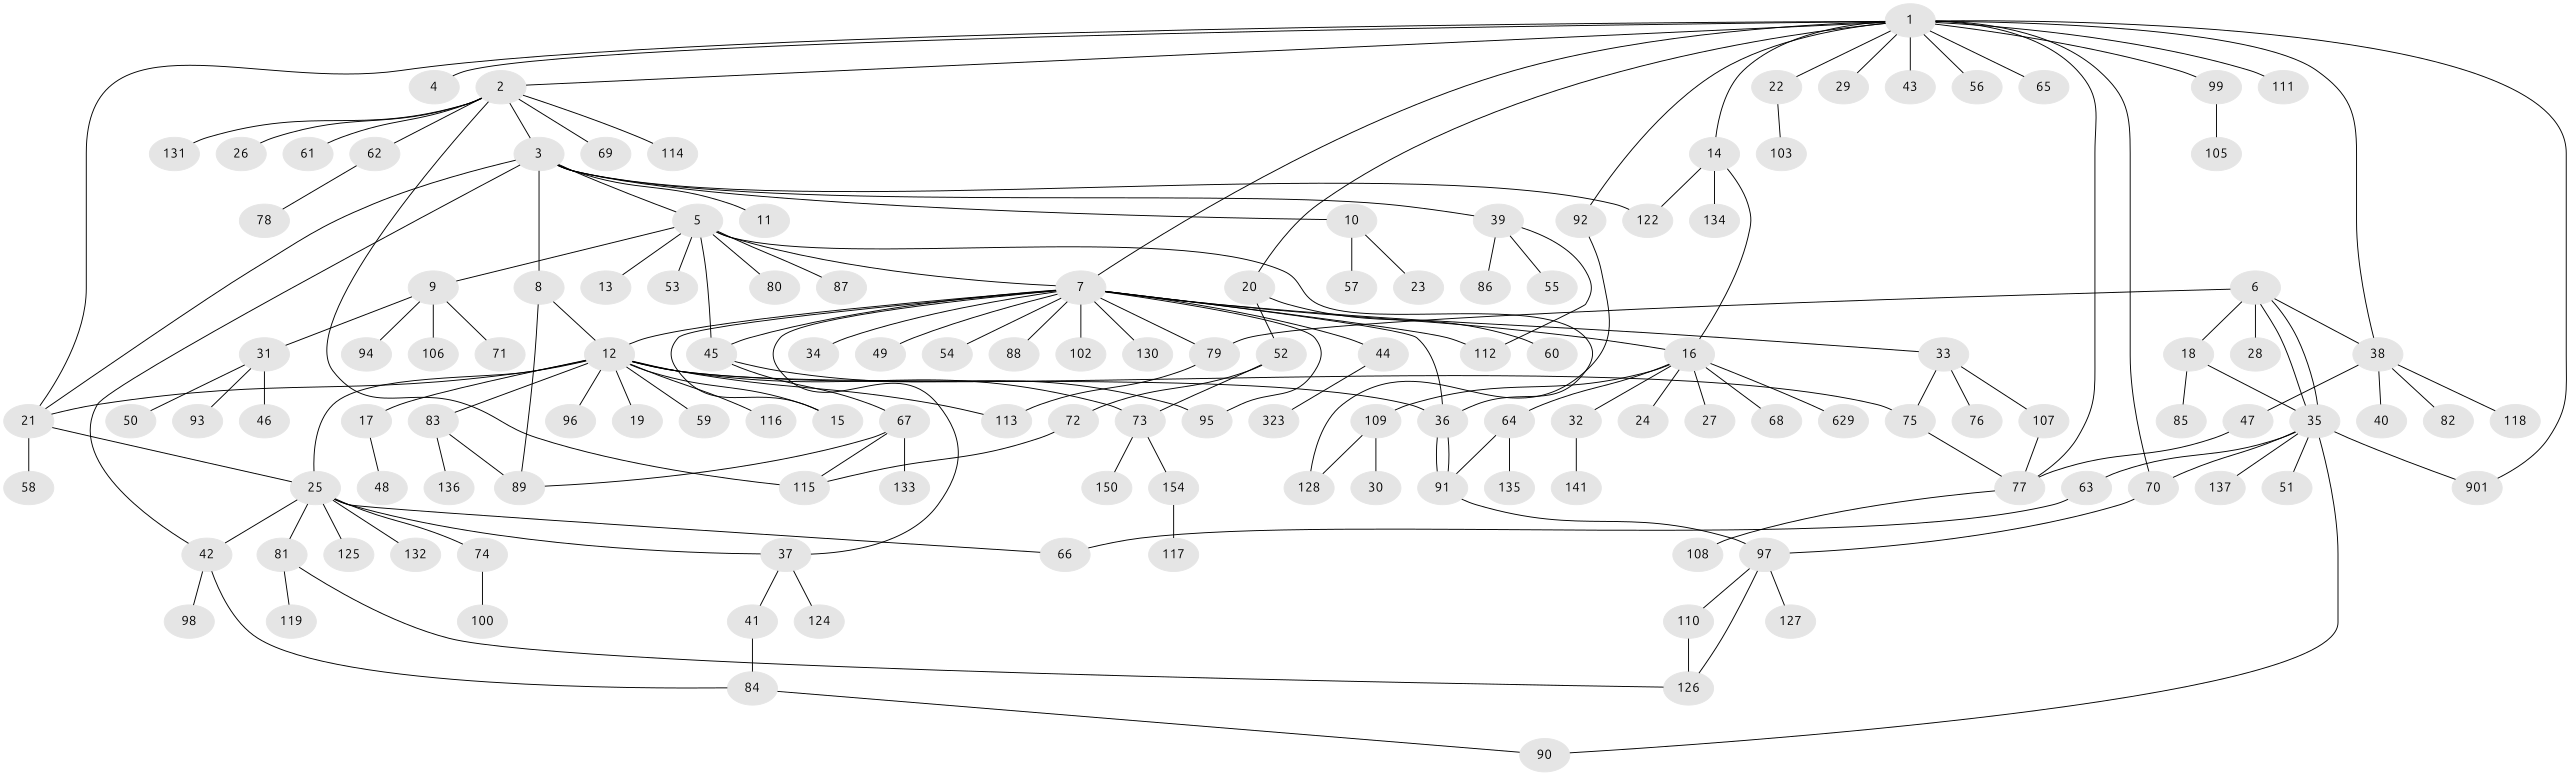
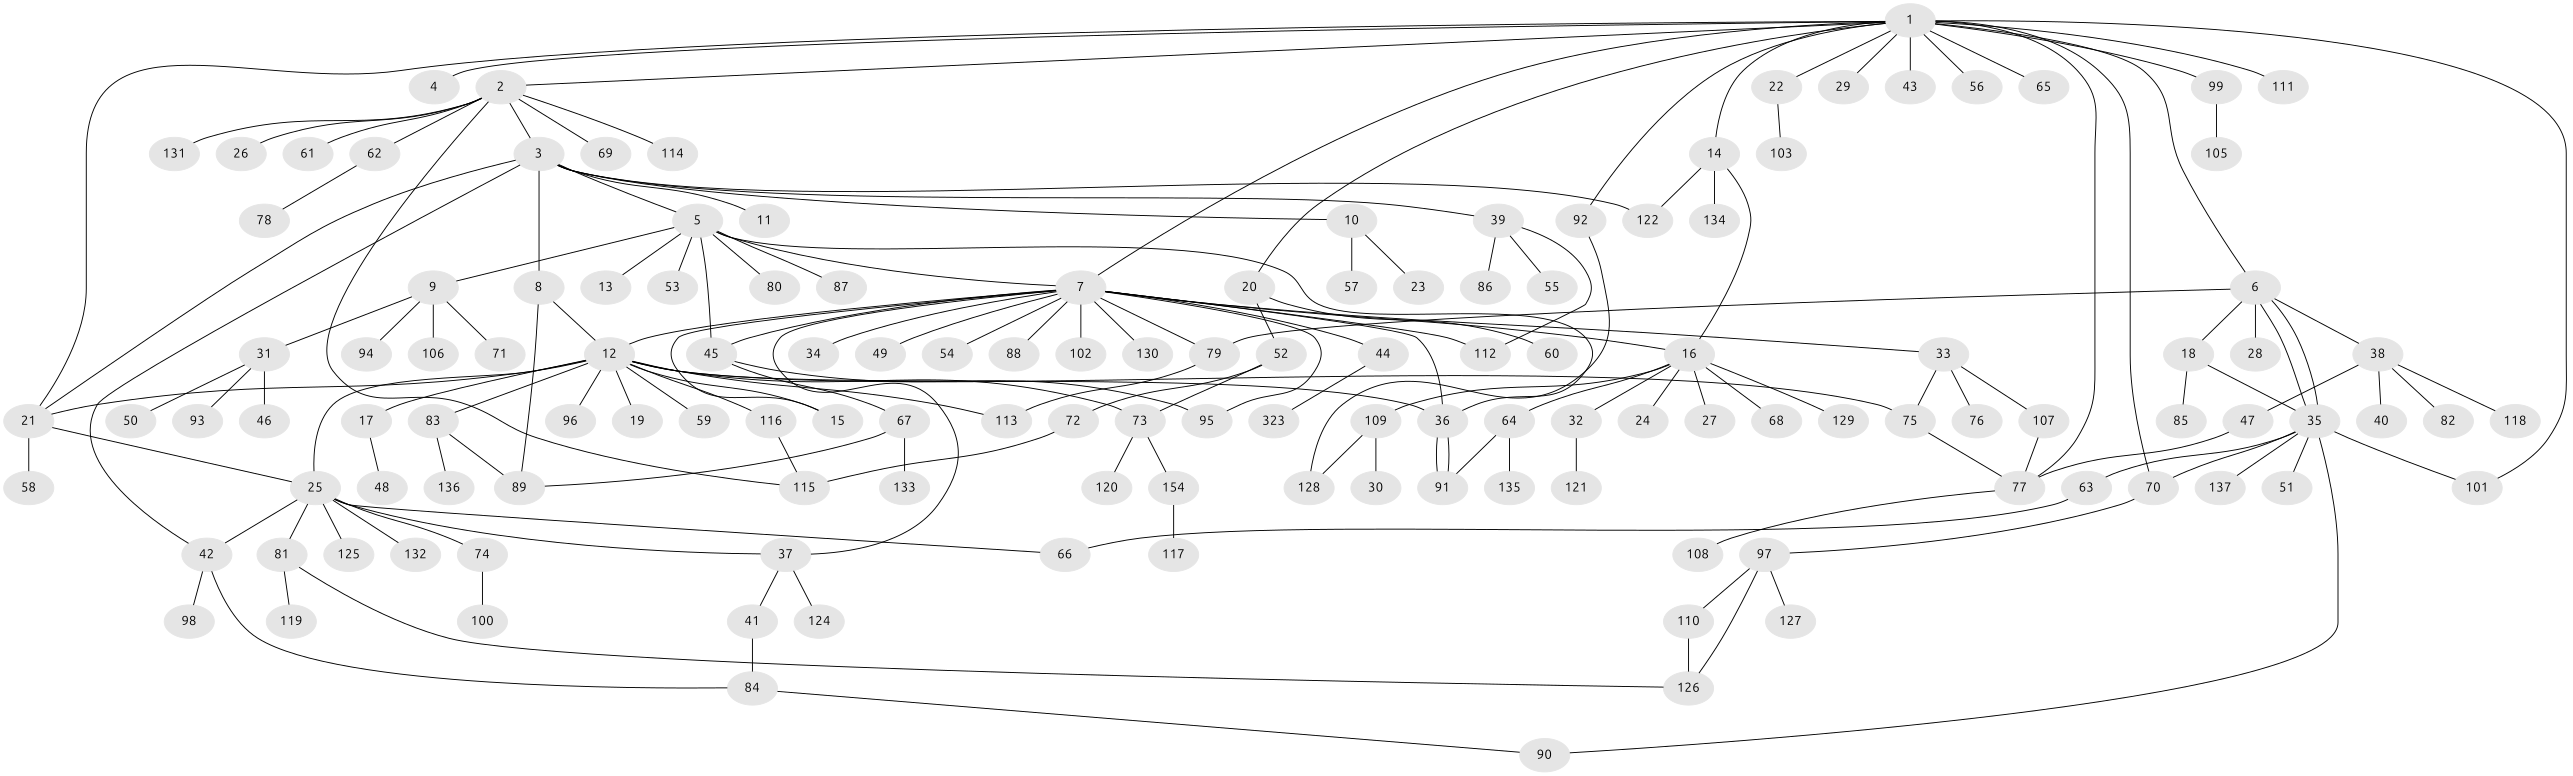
(2268, 51) -> (2148, 76)
(1843, 421) -> (1843, 421)
(854, 455) -> (786, 452)
(1107, 488) -> (1107, 488)
(1576, 488) -> (1576, 488)
(2477, 488) -> (2477, 488)
(1604, 521) -> none
